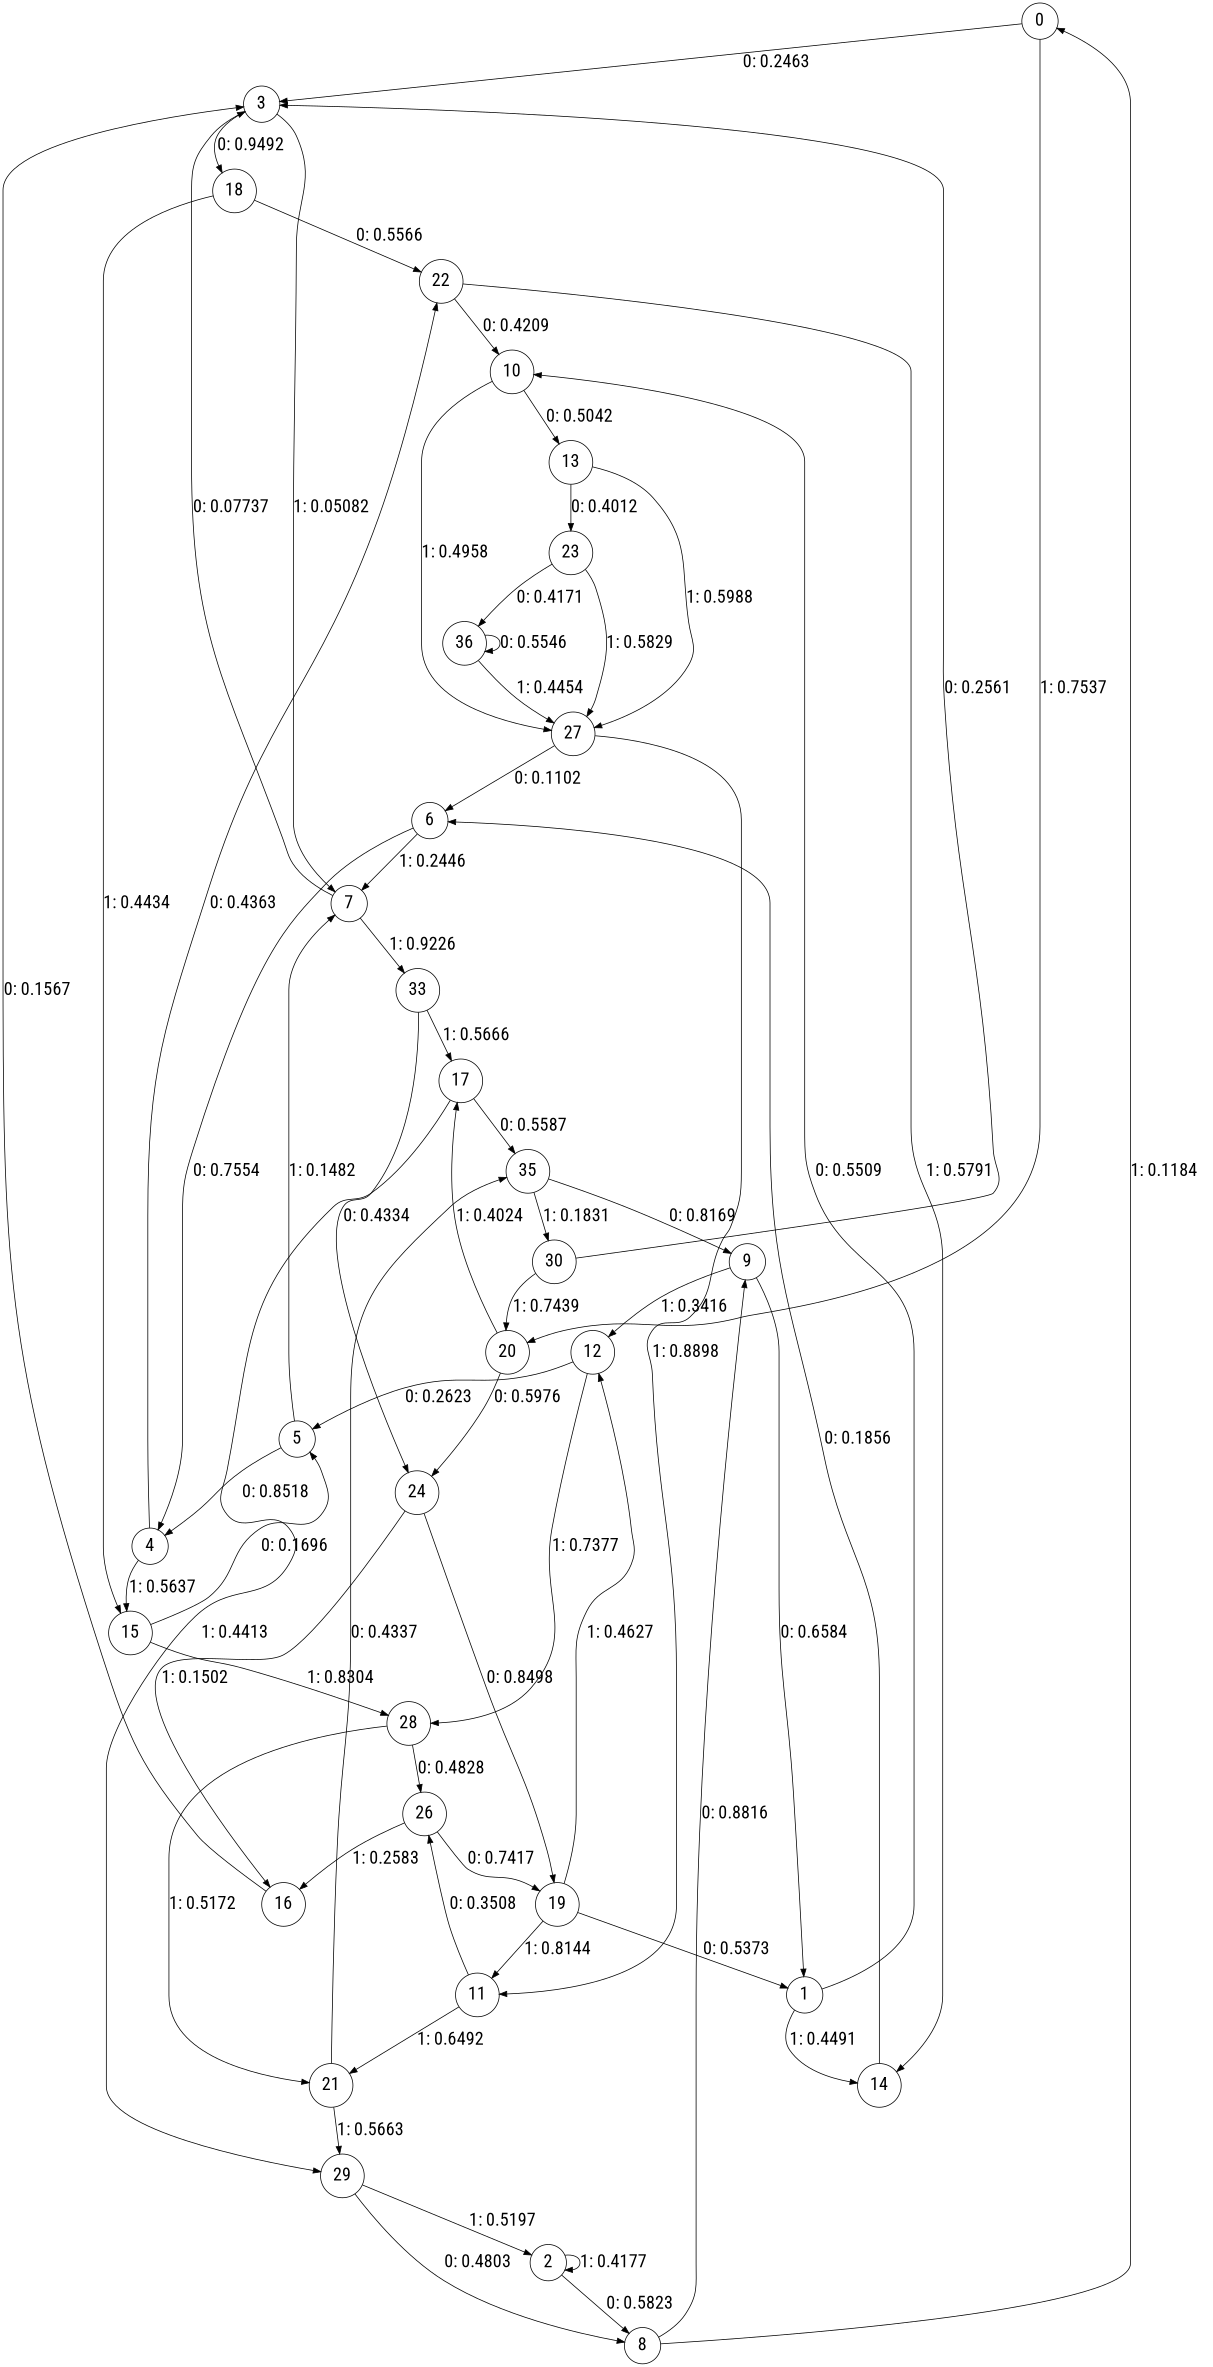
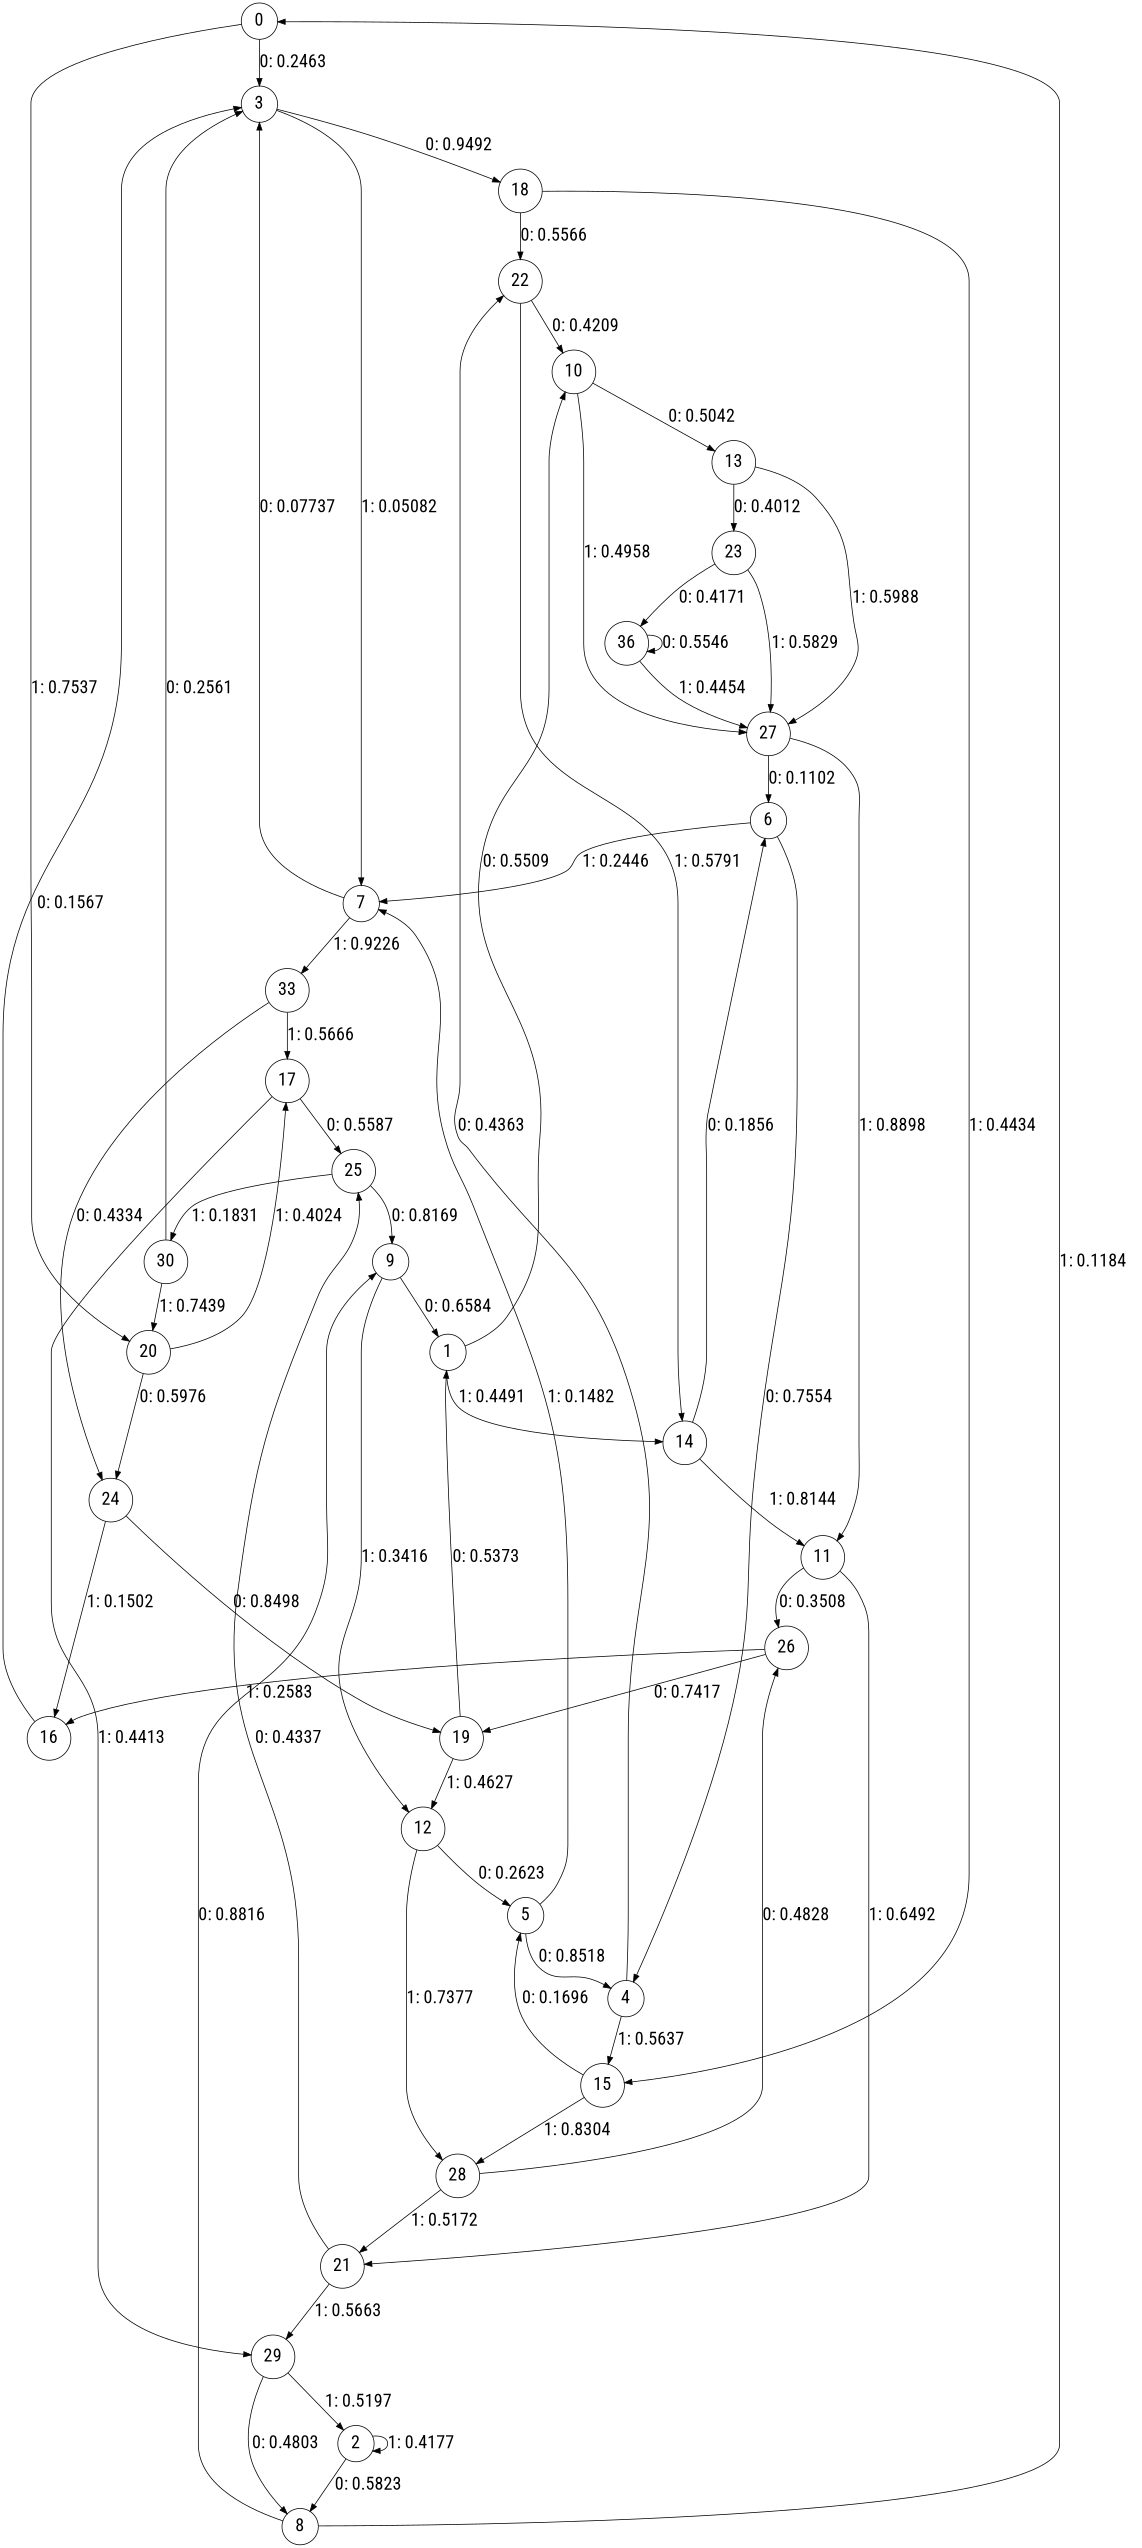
(528, 1171) -> (354, 1171)
(520, 1947) -> (746, 1503)
